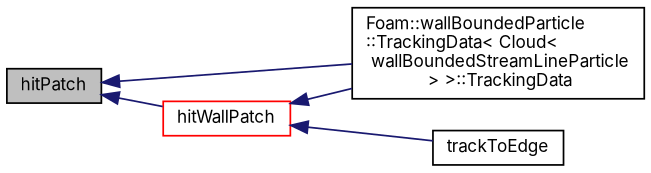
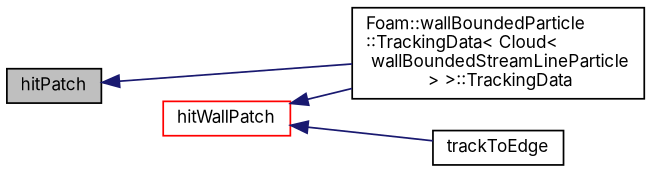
(141, 102) -> none
